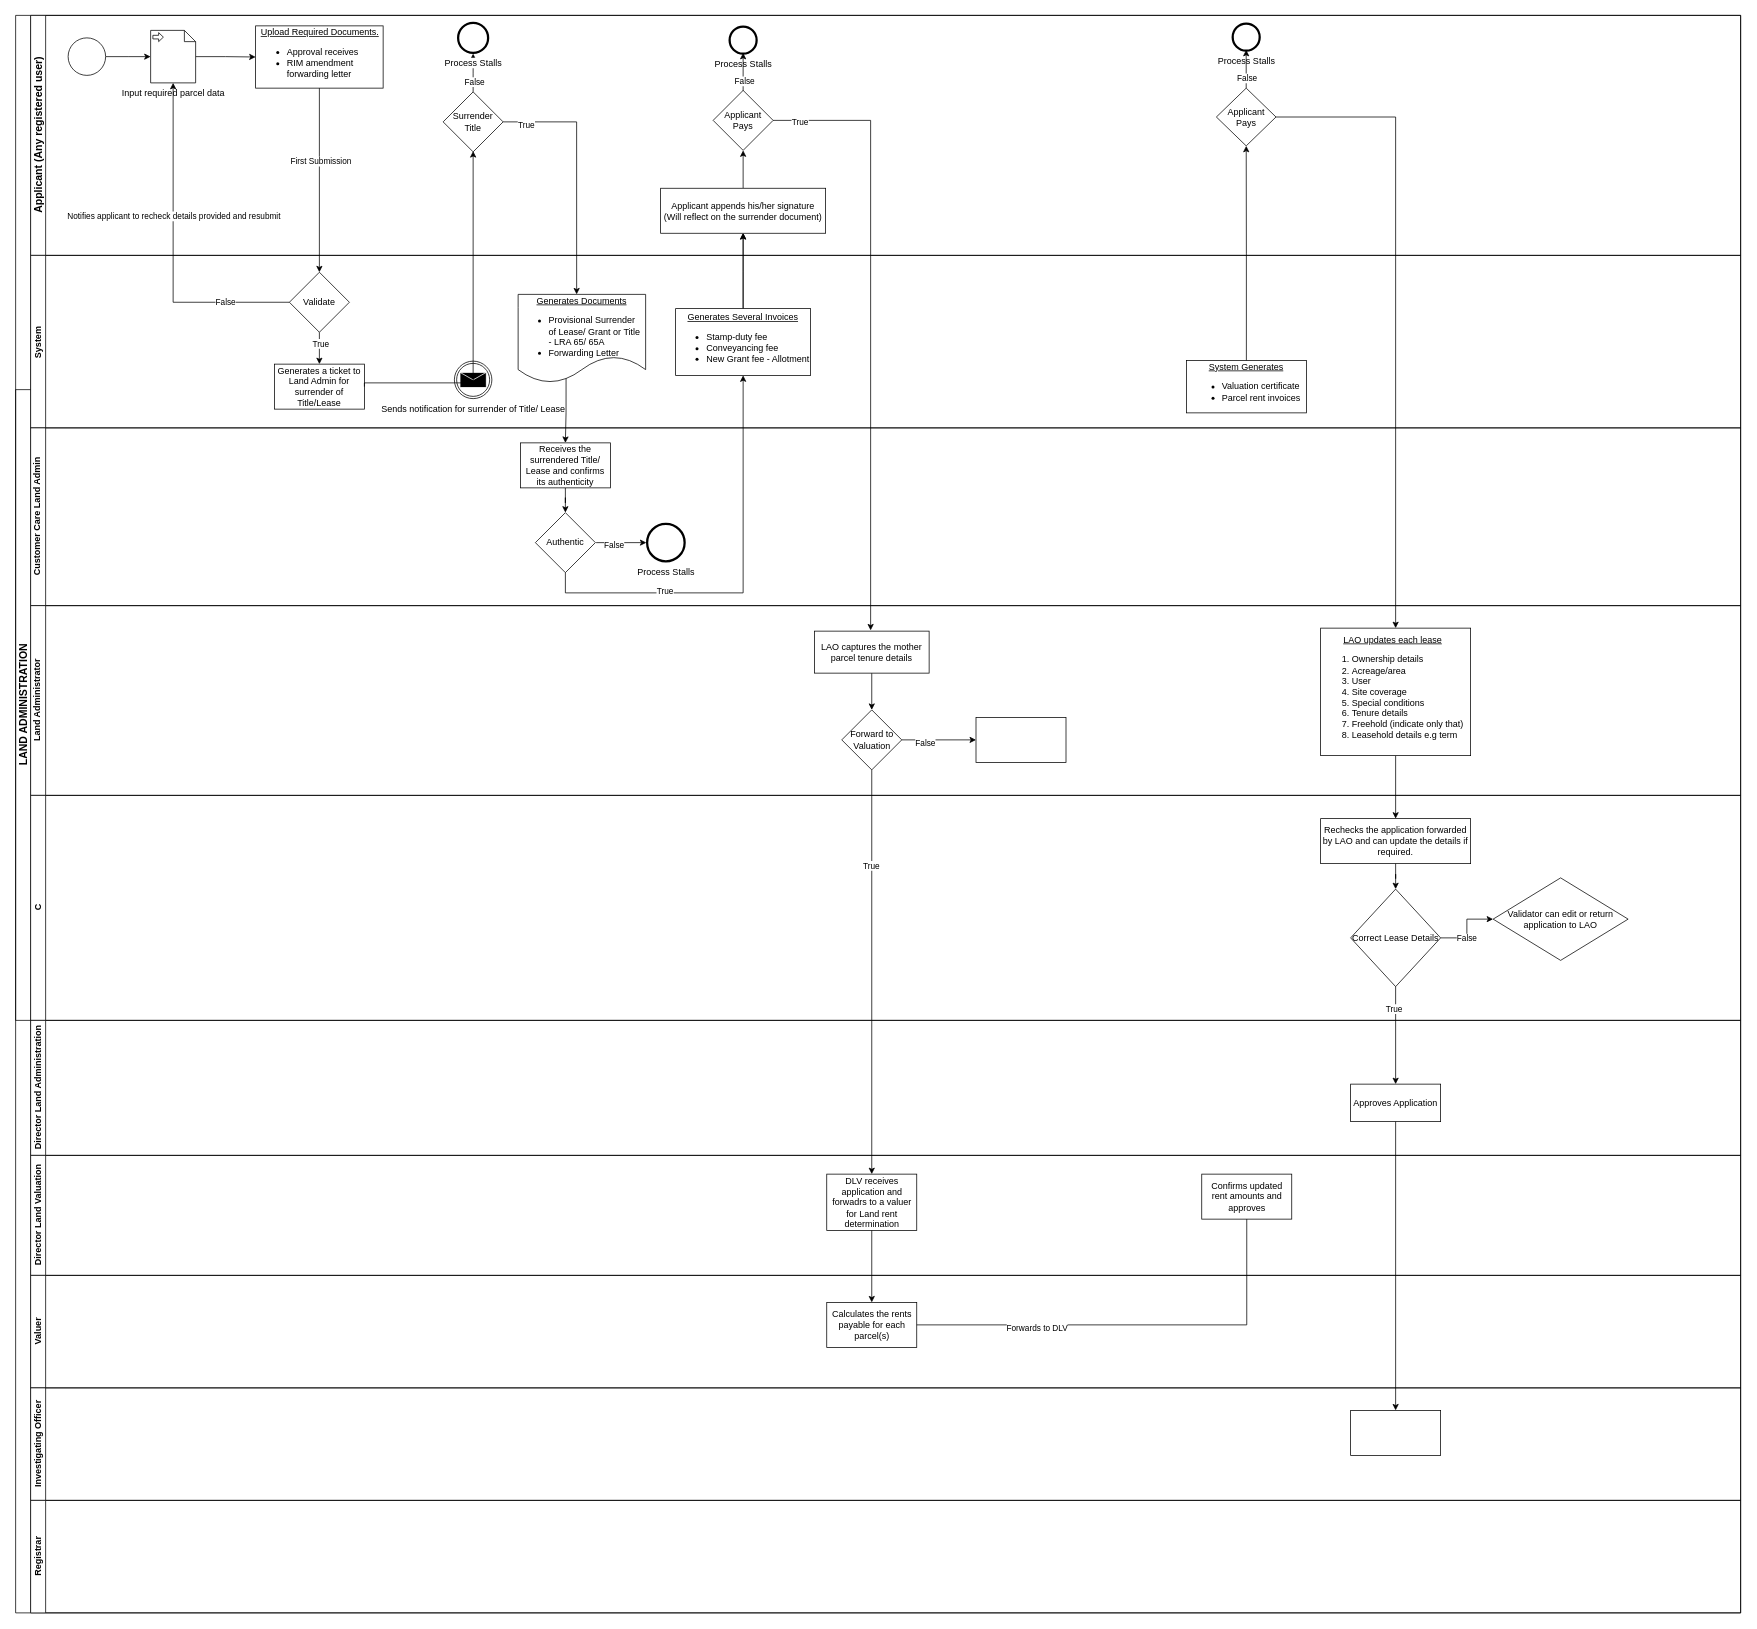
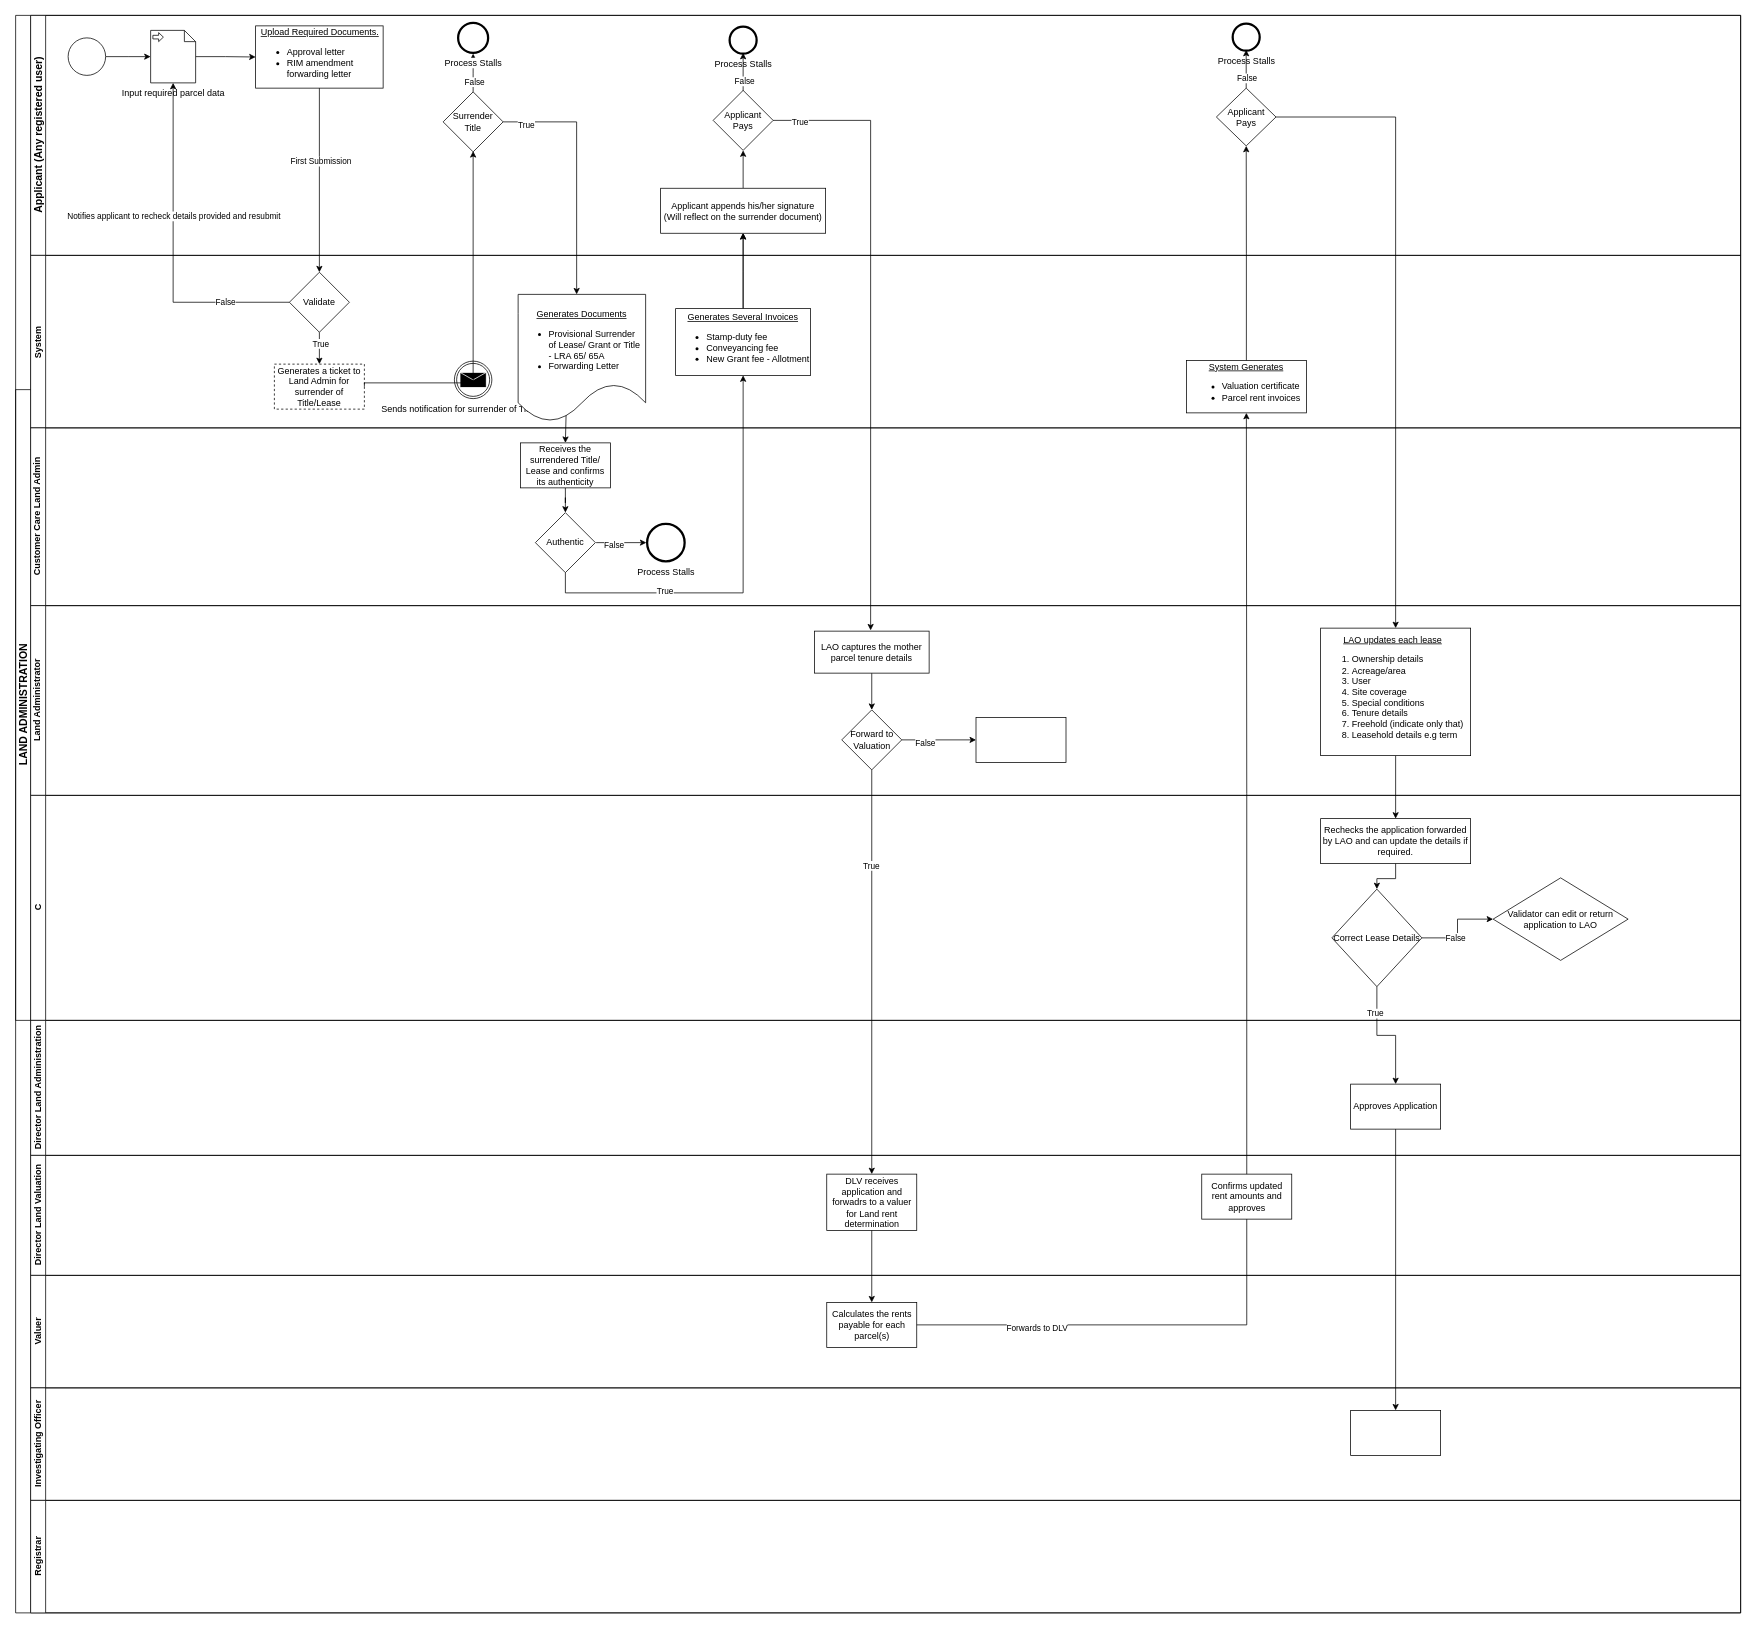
(320, 57) -> (320, 57)
(582, 339) -> (582, 358)
(319, 387) -> (319, 387)
none -> (1247, 797)
(1395, 938) -> (1377, 938)
(1395, 1103) -> (1395, 1107)
